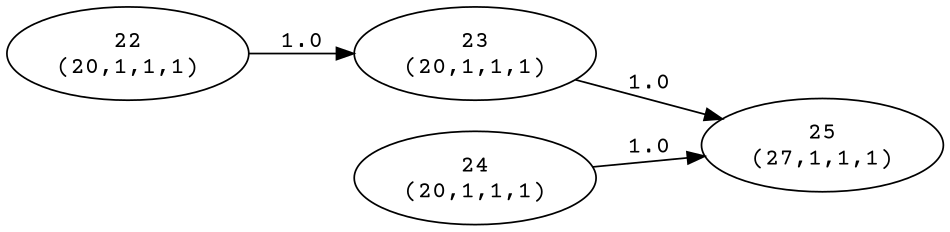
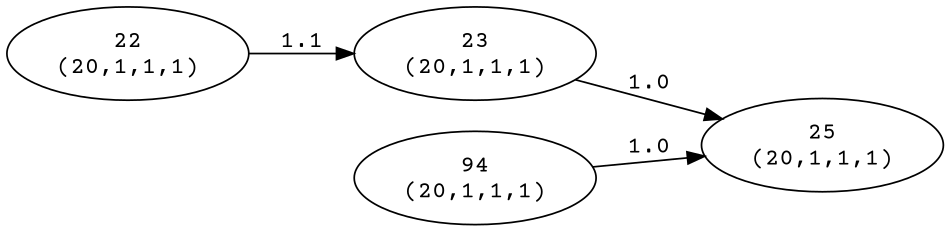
(302, 41) -> (302, 41)
(822, 145) -> (822, 145)
(475, 178) -> (475, 178)
